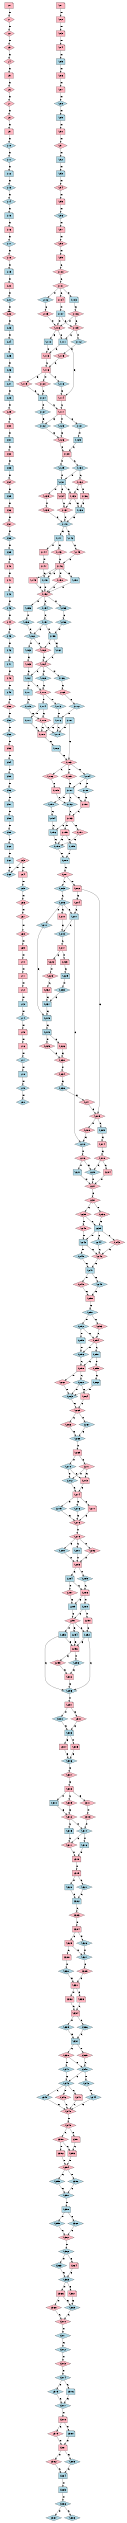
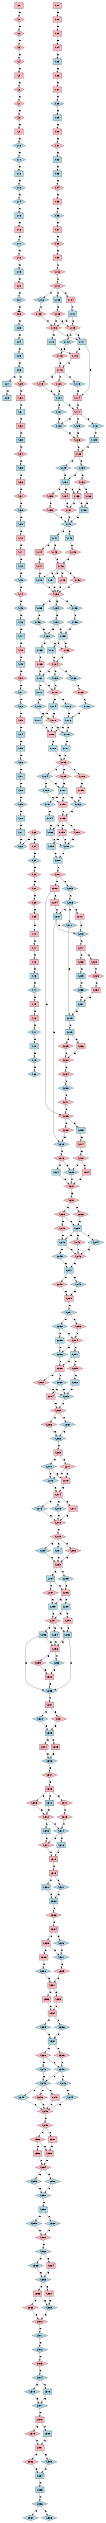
(9, 404) -> (20, 376)
(64, 727) -> (66, 741)
